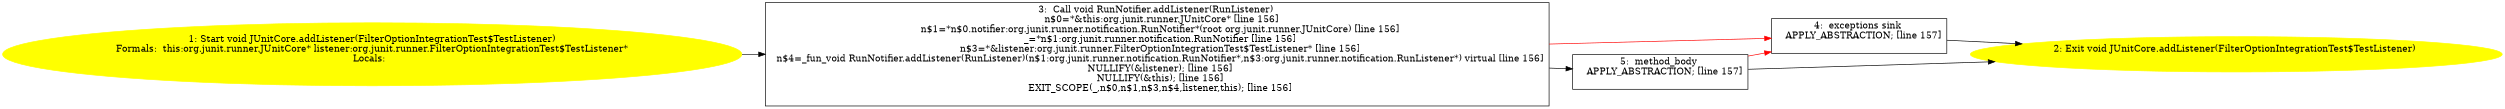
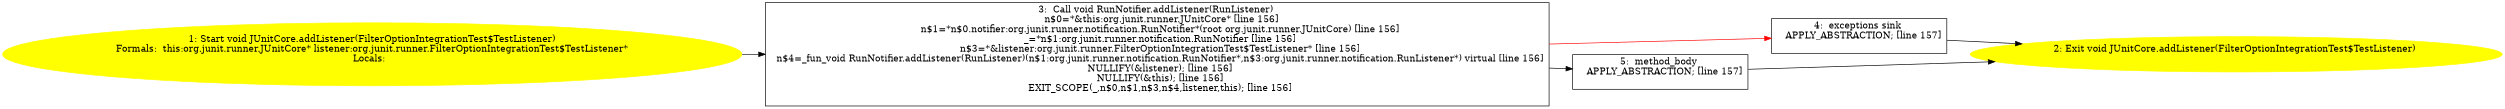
(1756, 55) -> none
